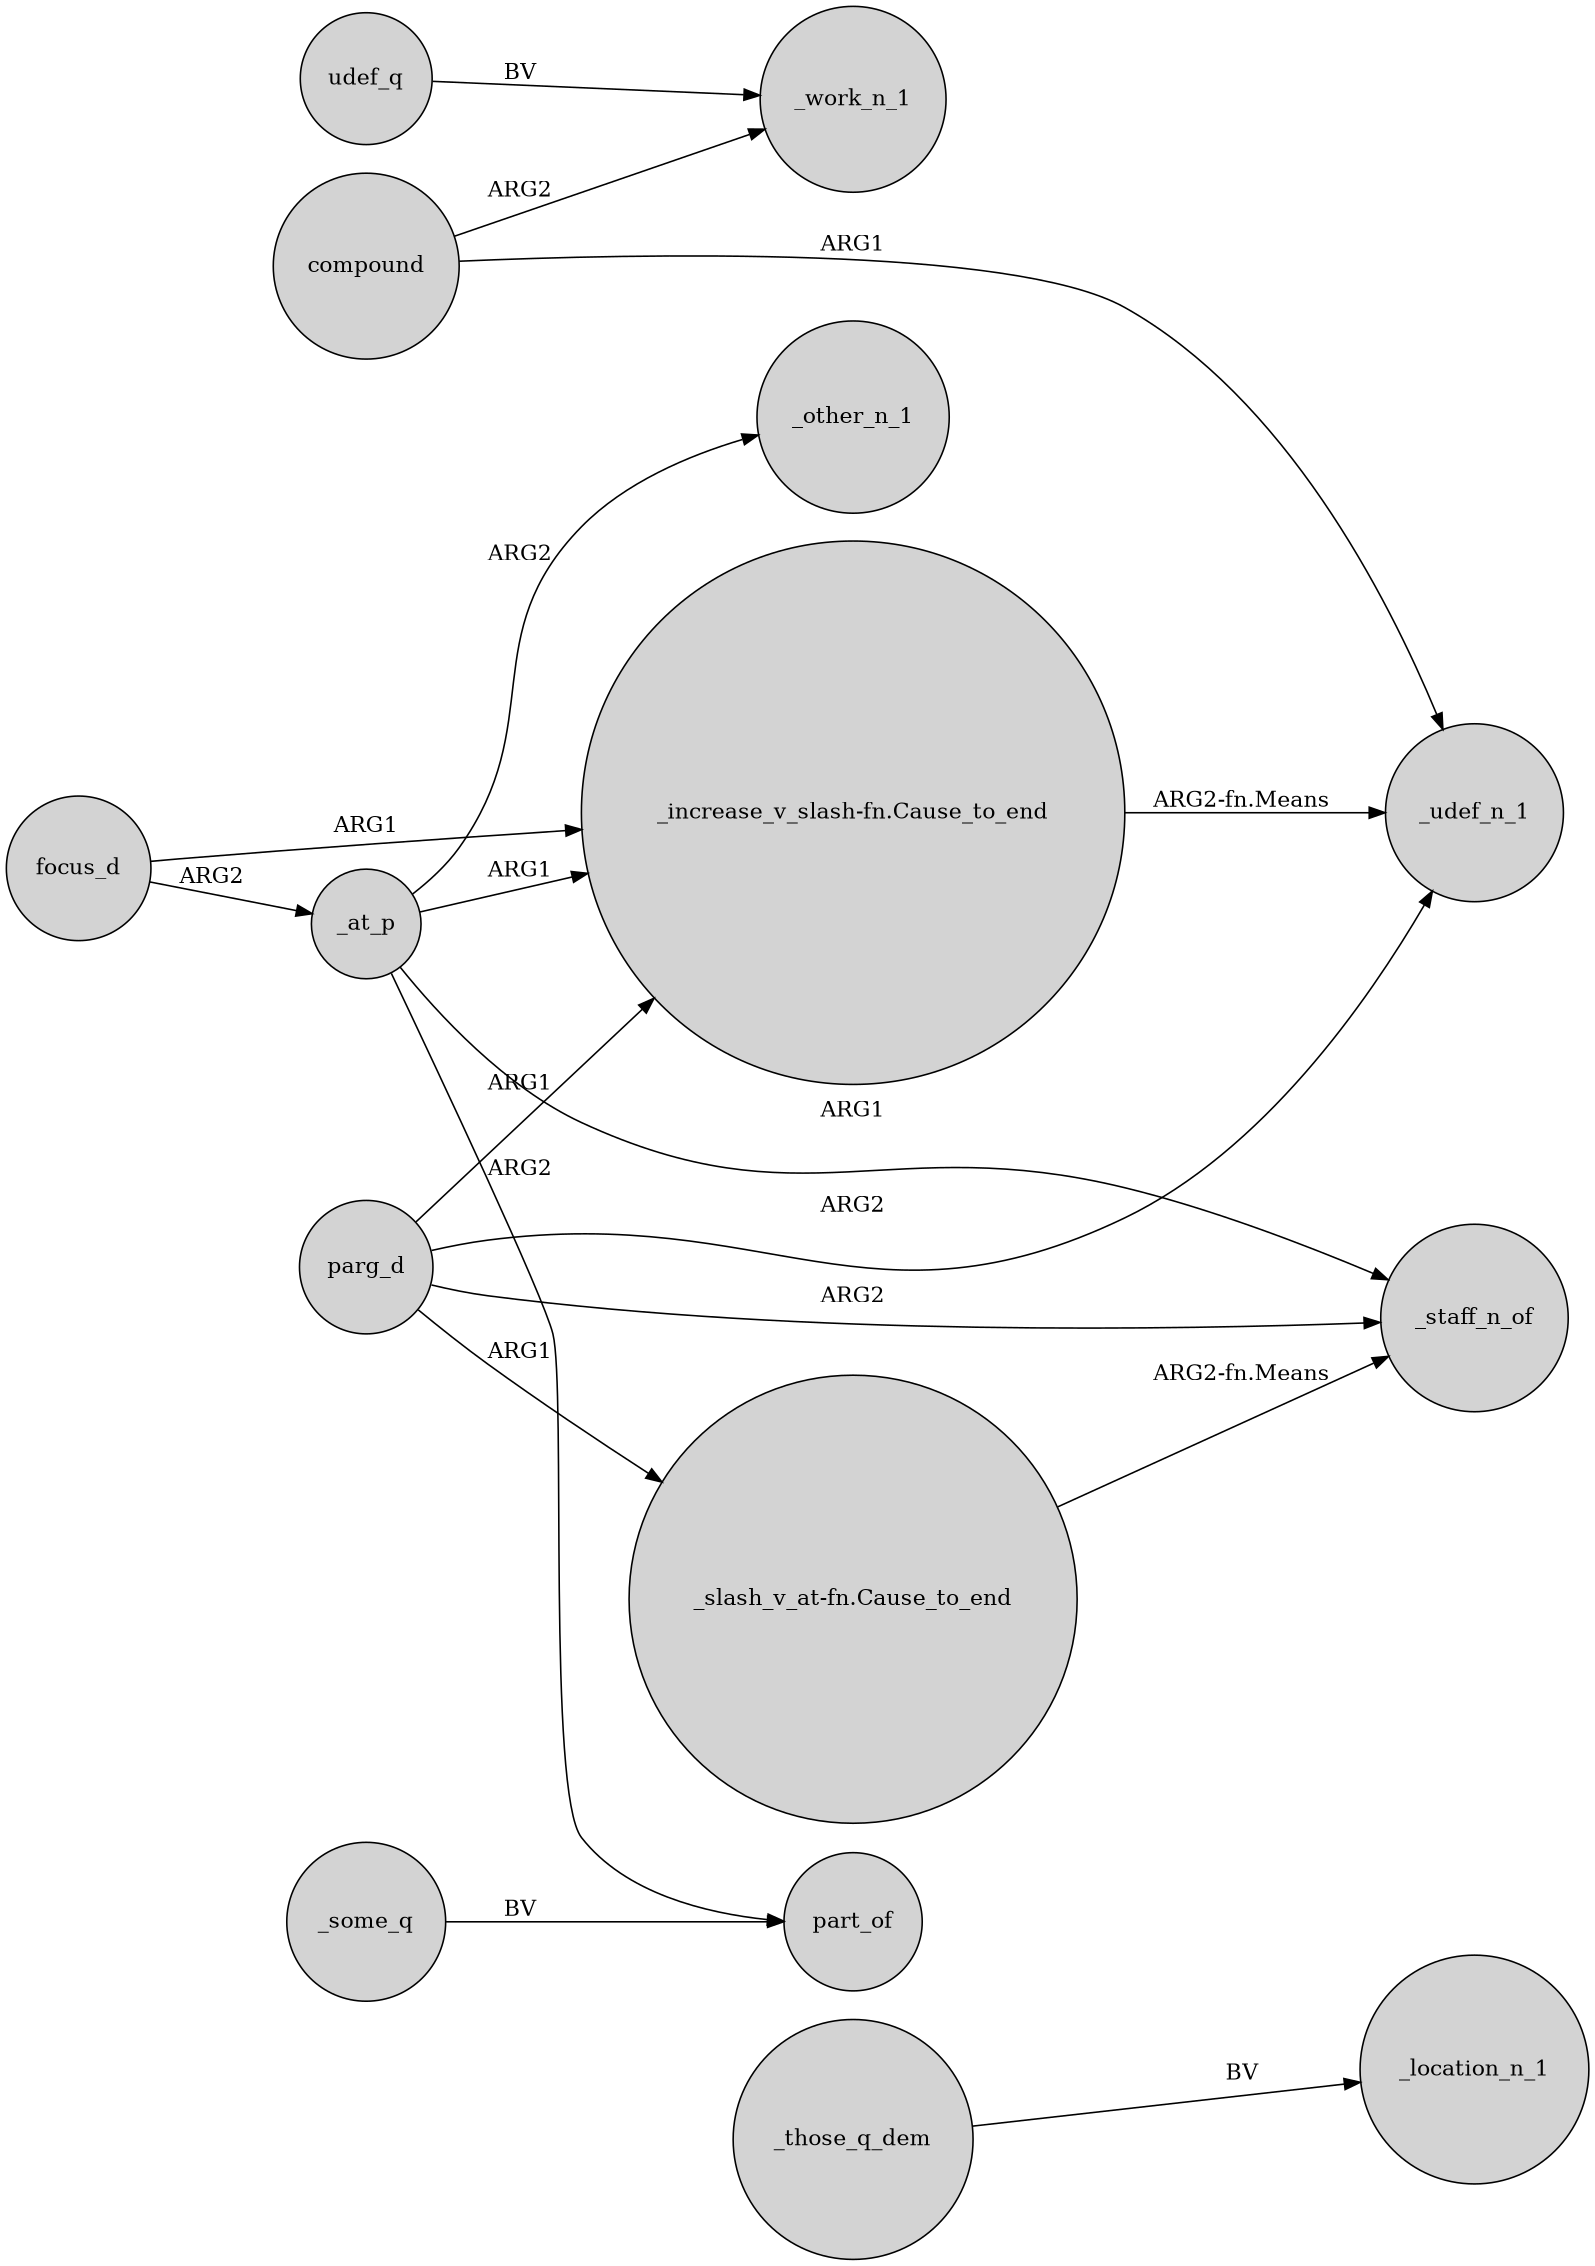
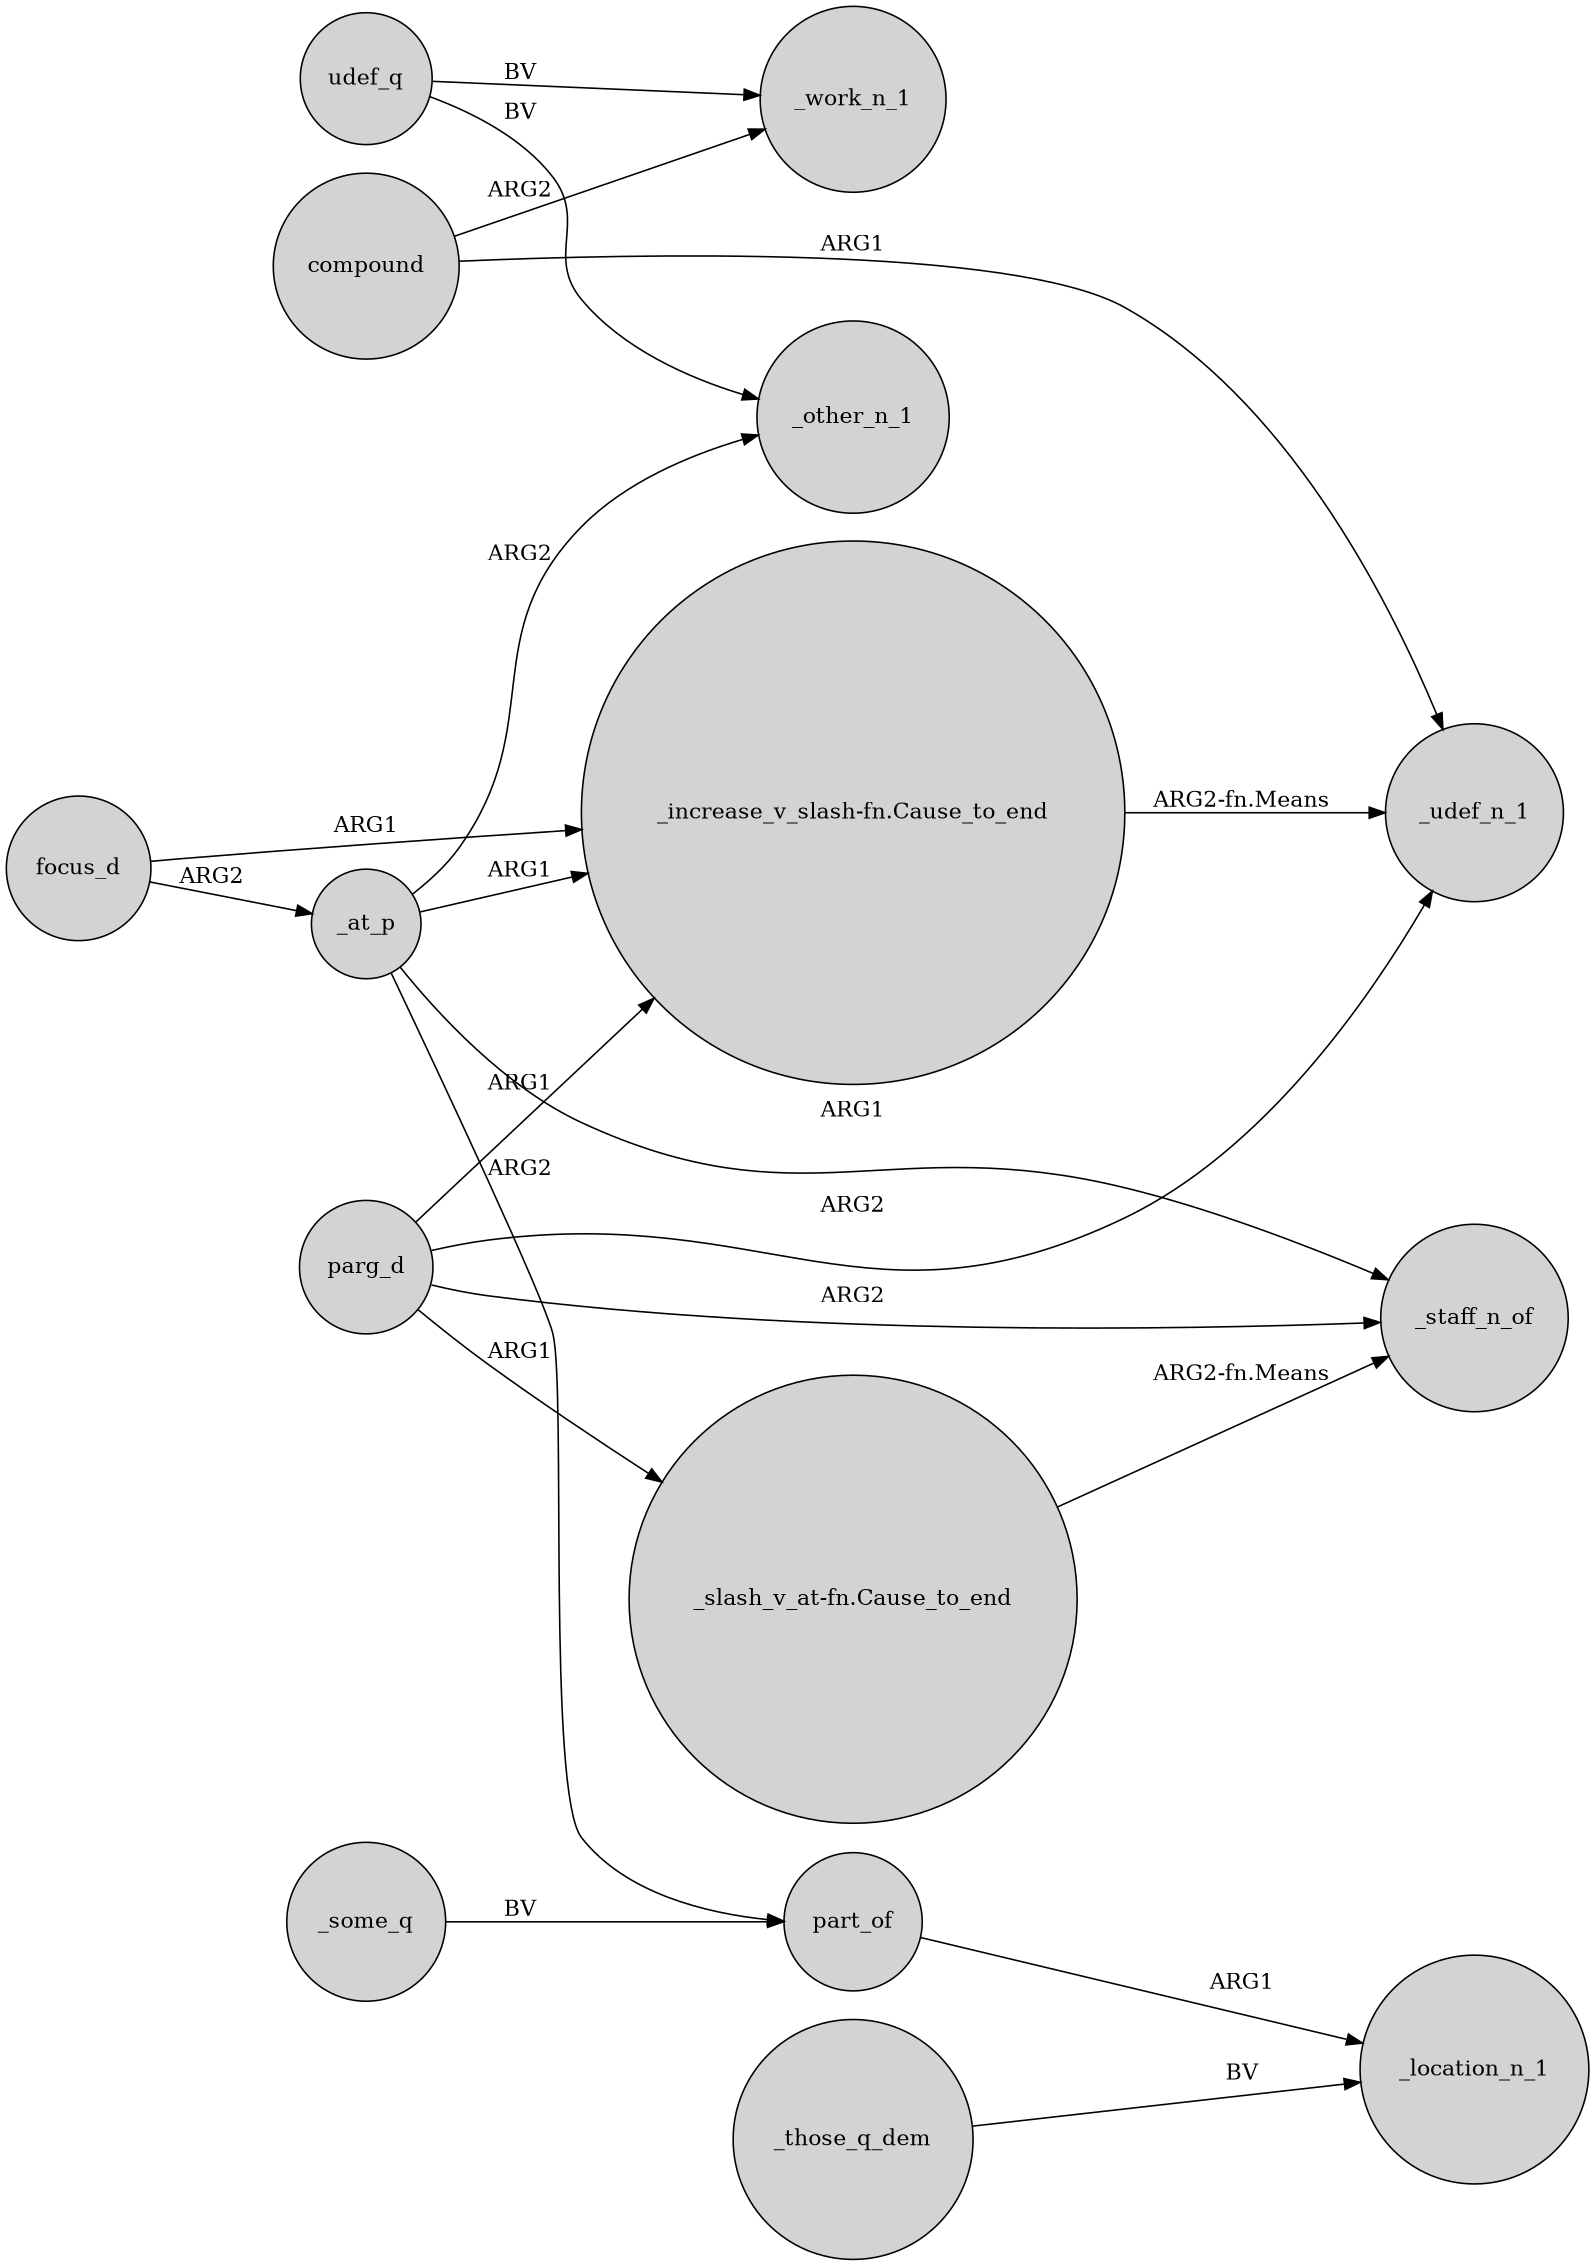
none -> (566, 247)
none -> (1134, 1988)
